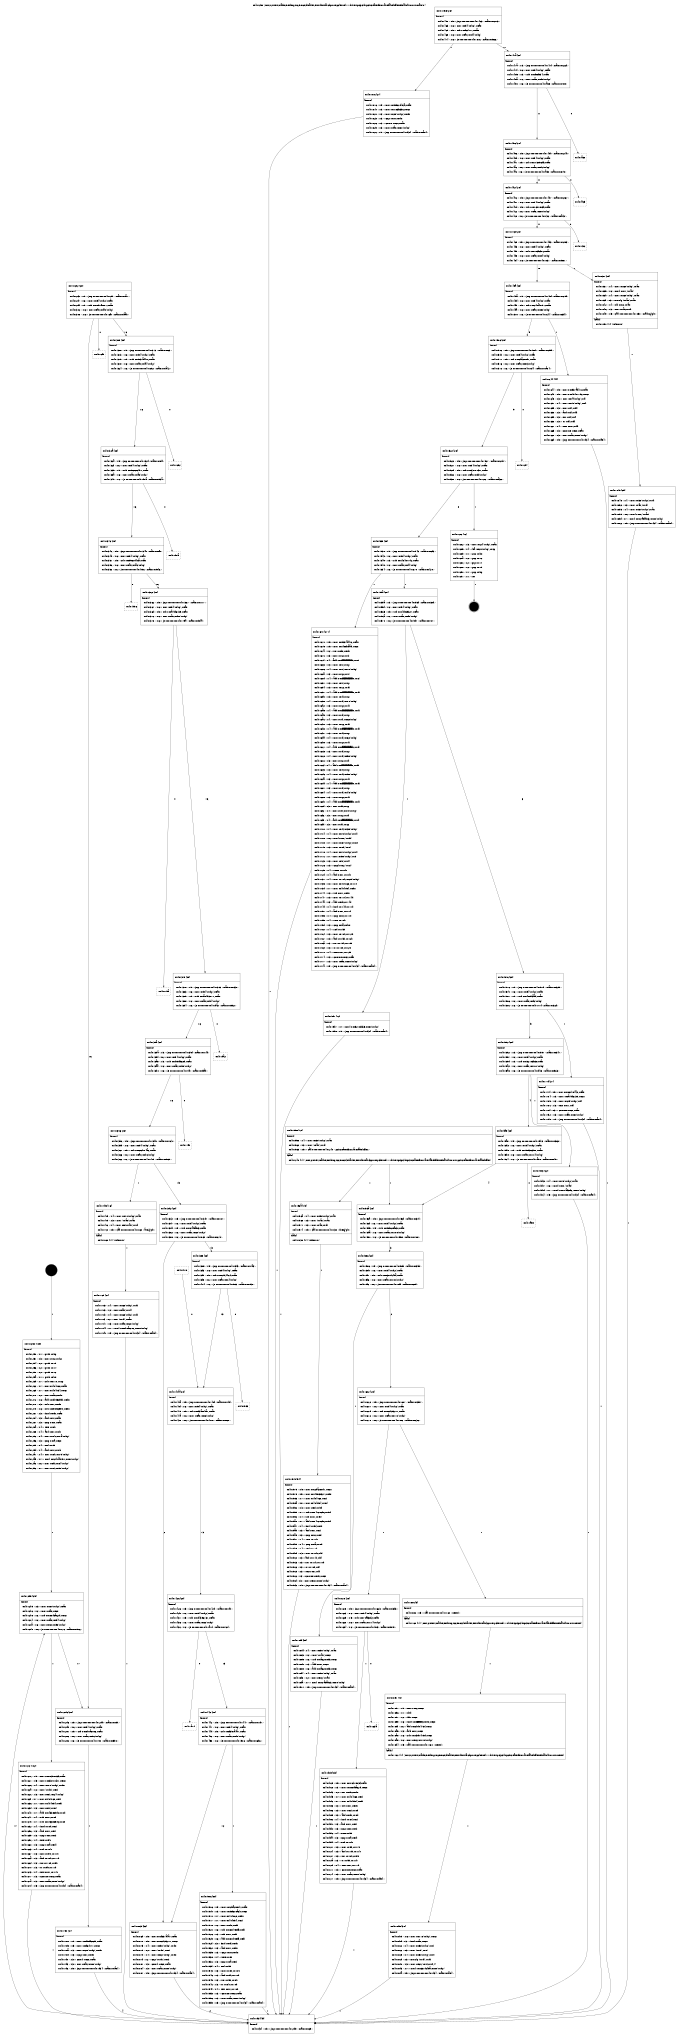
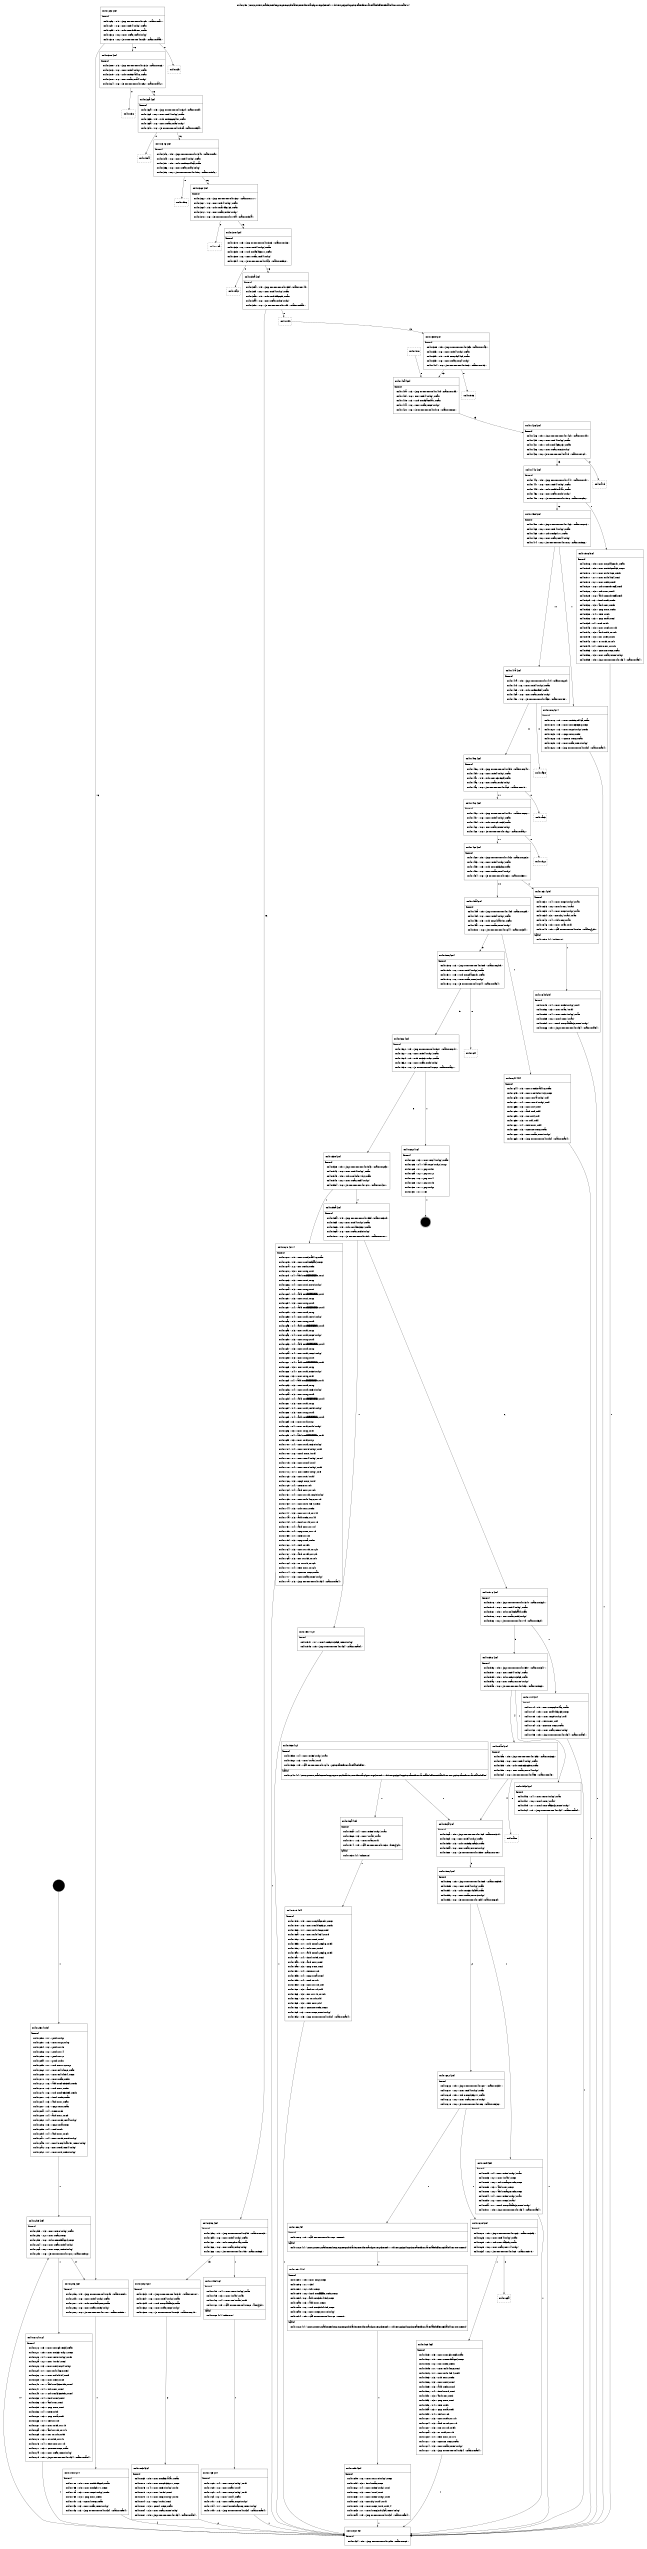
(208, 1246) -> (357, 325)
(199, 1833) -> (557, 506)
